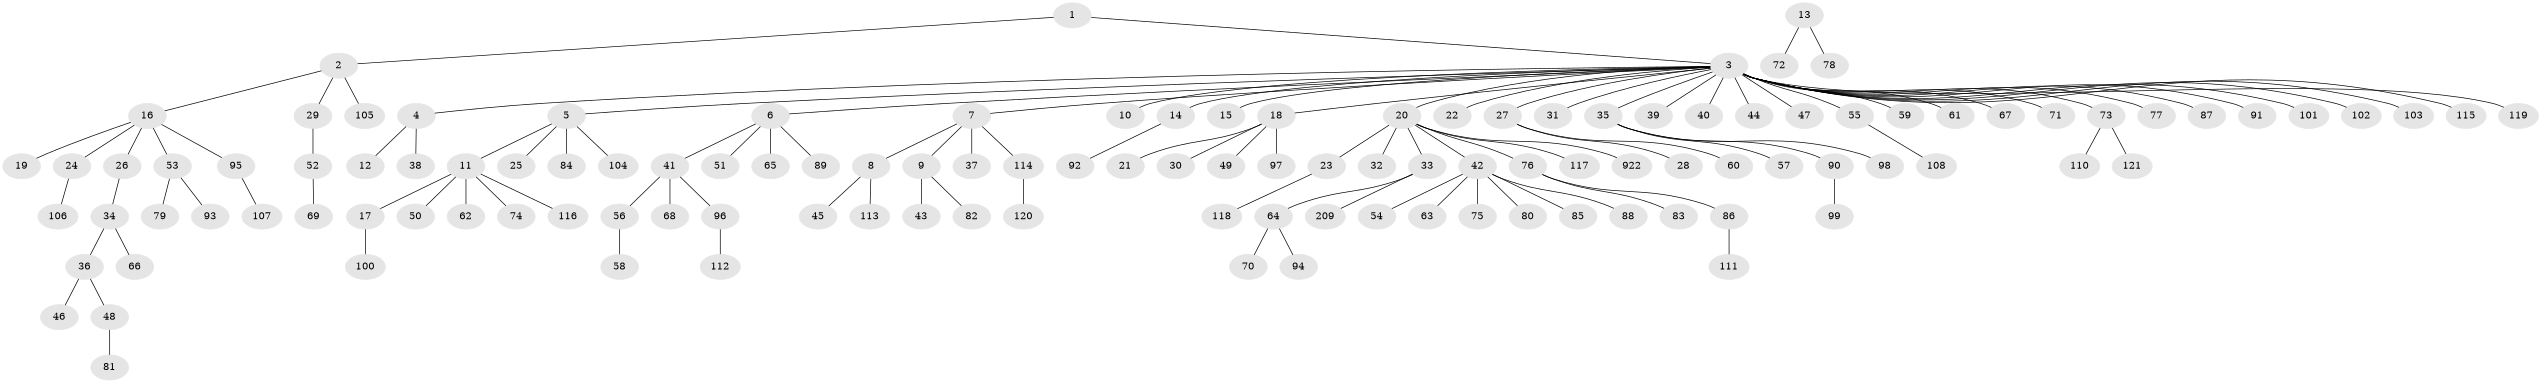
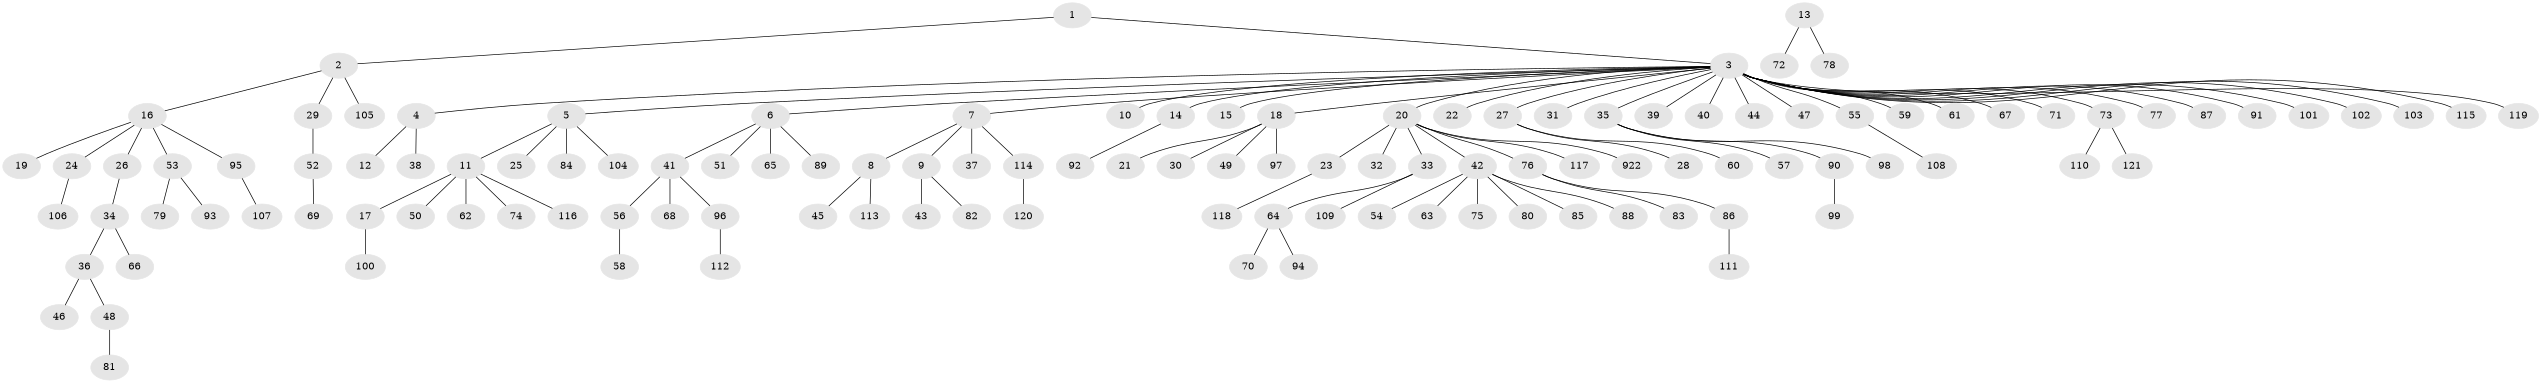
(1325, 217) -> (1325, 217)
